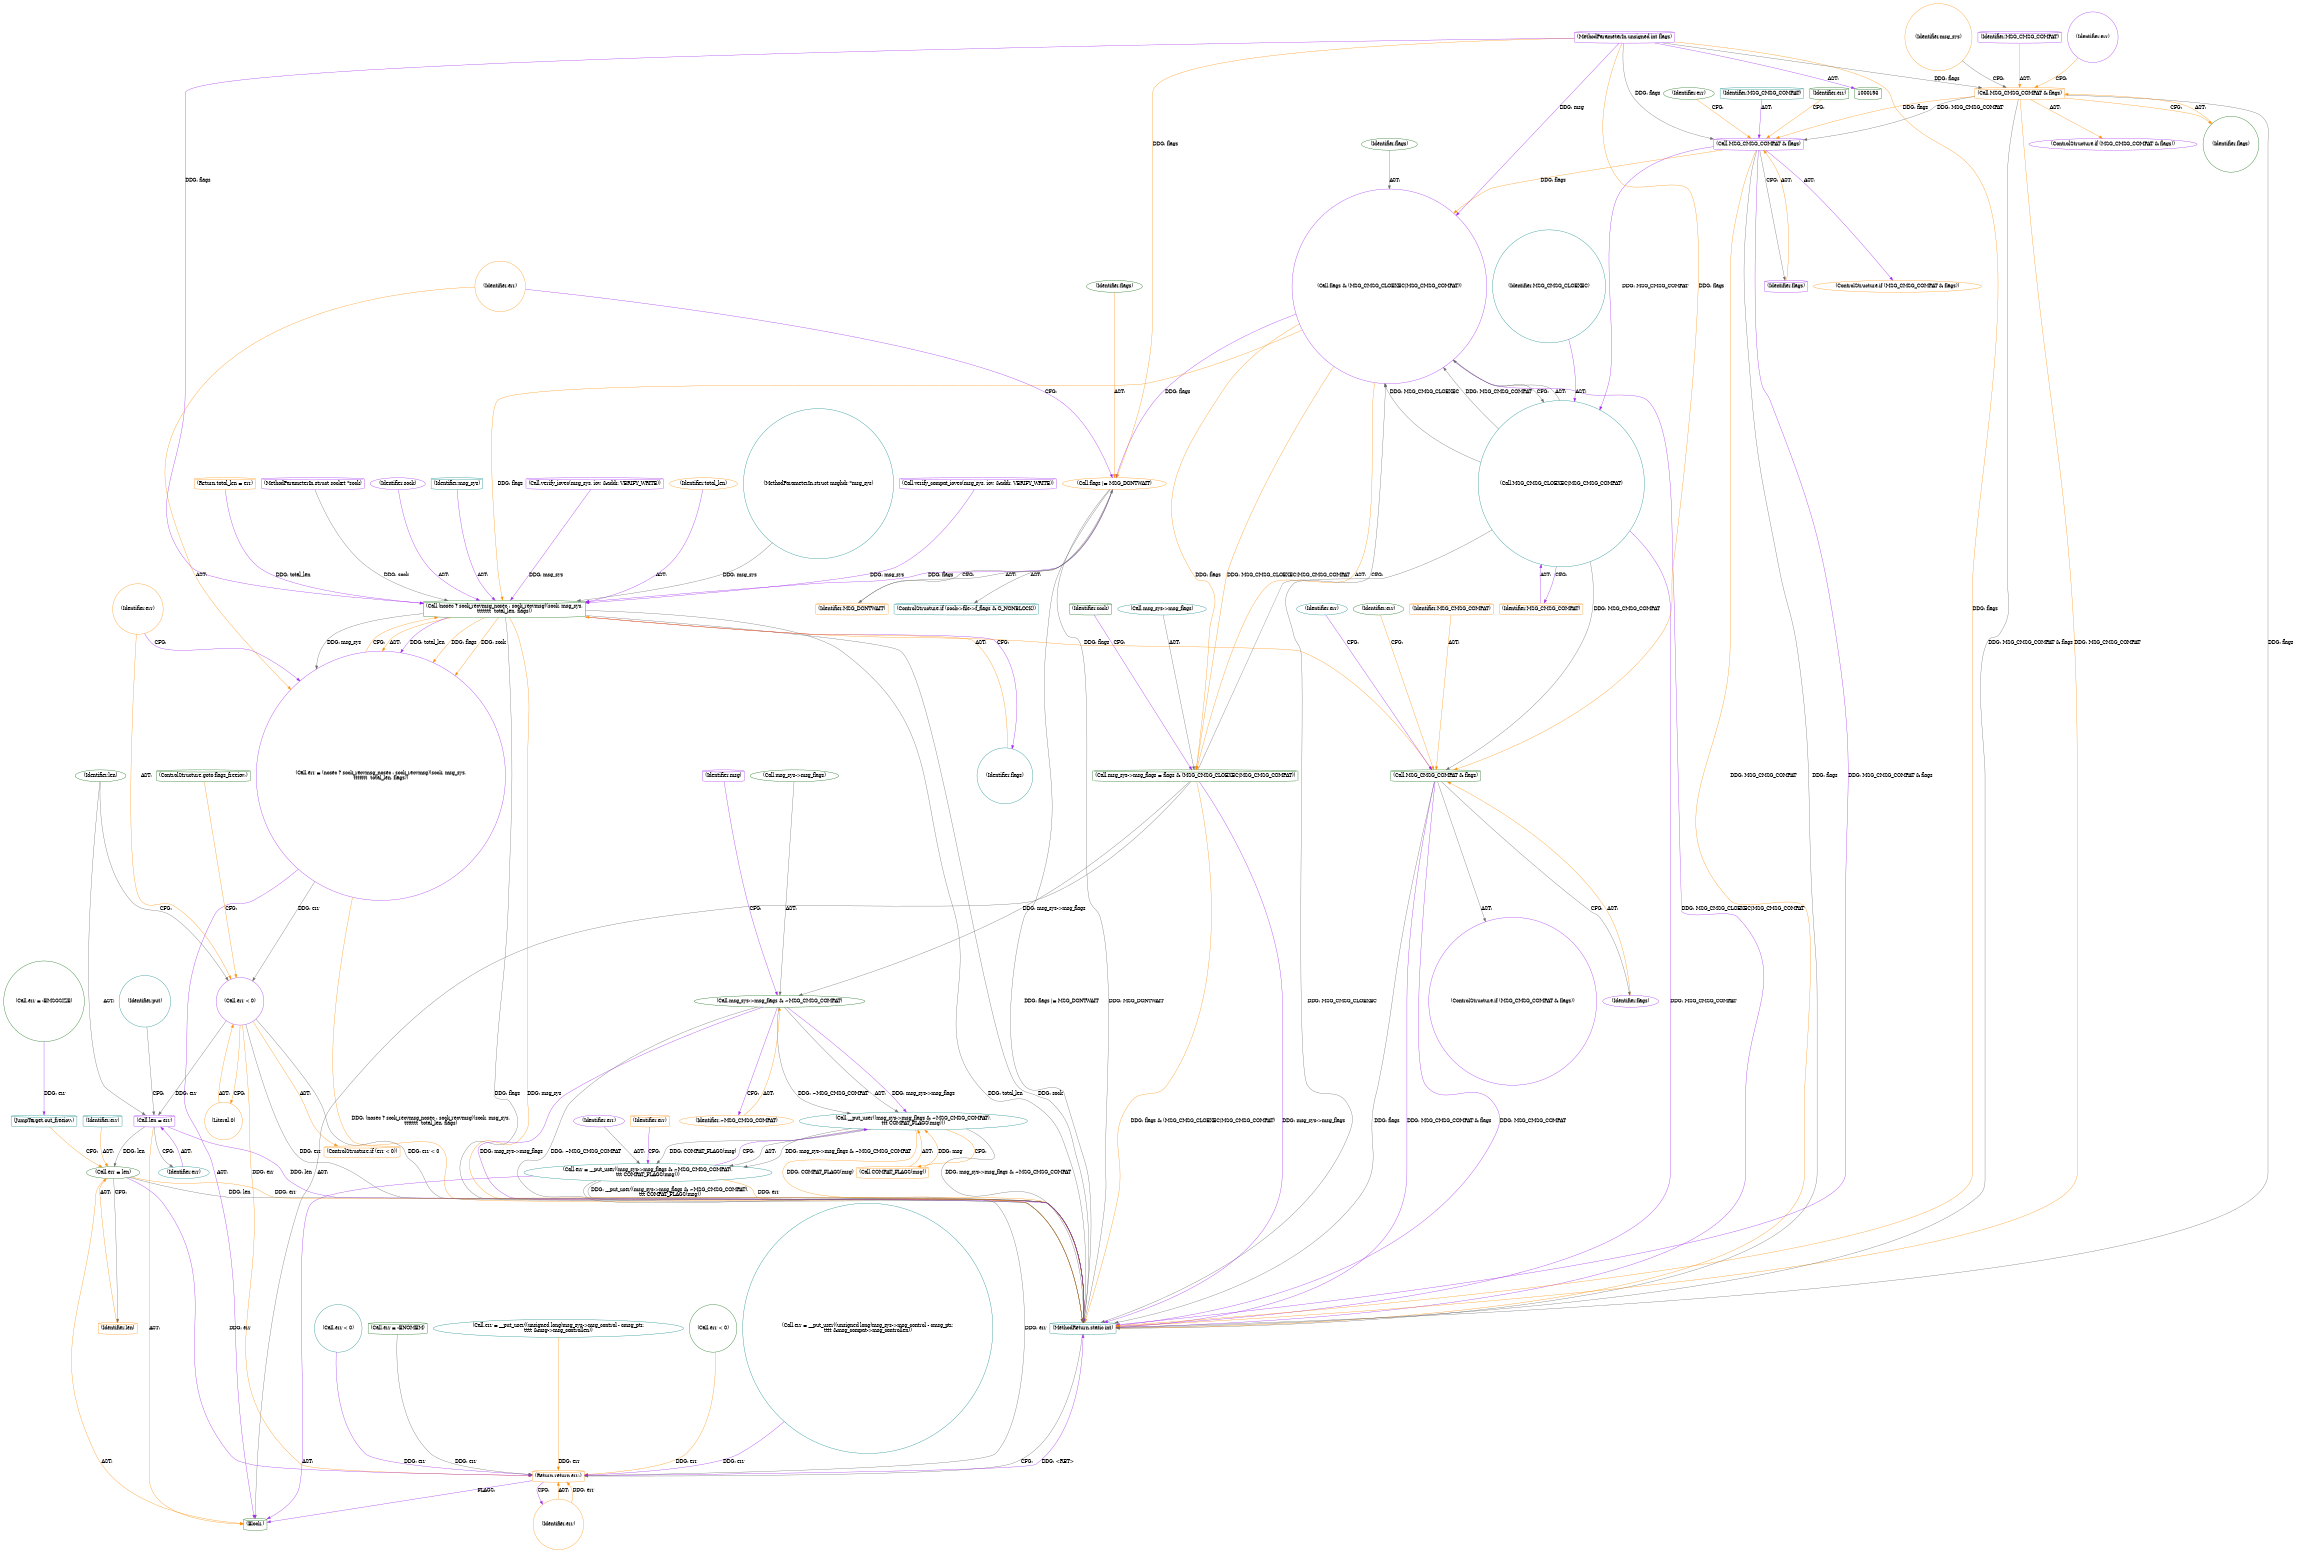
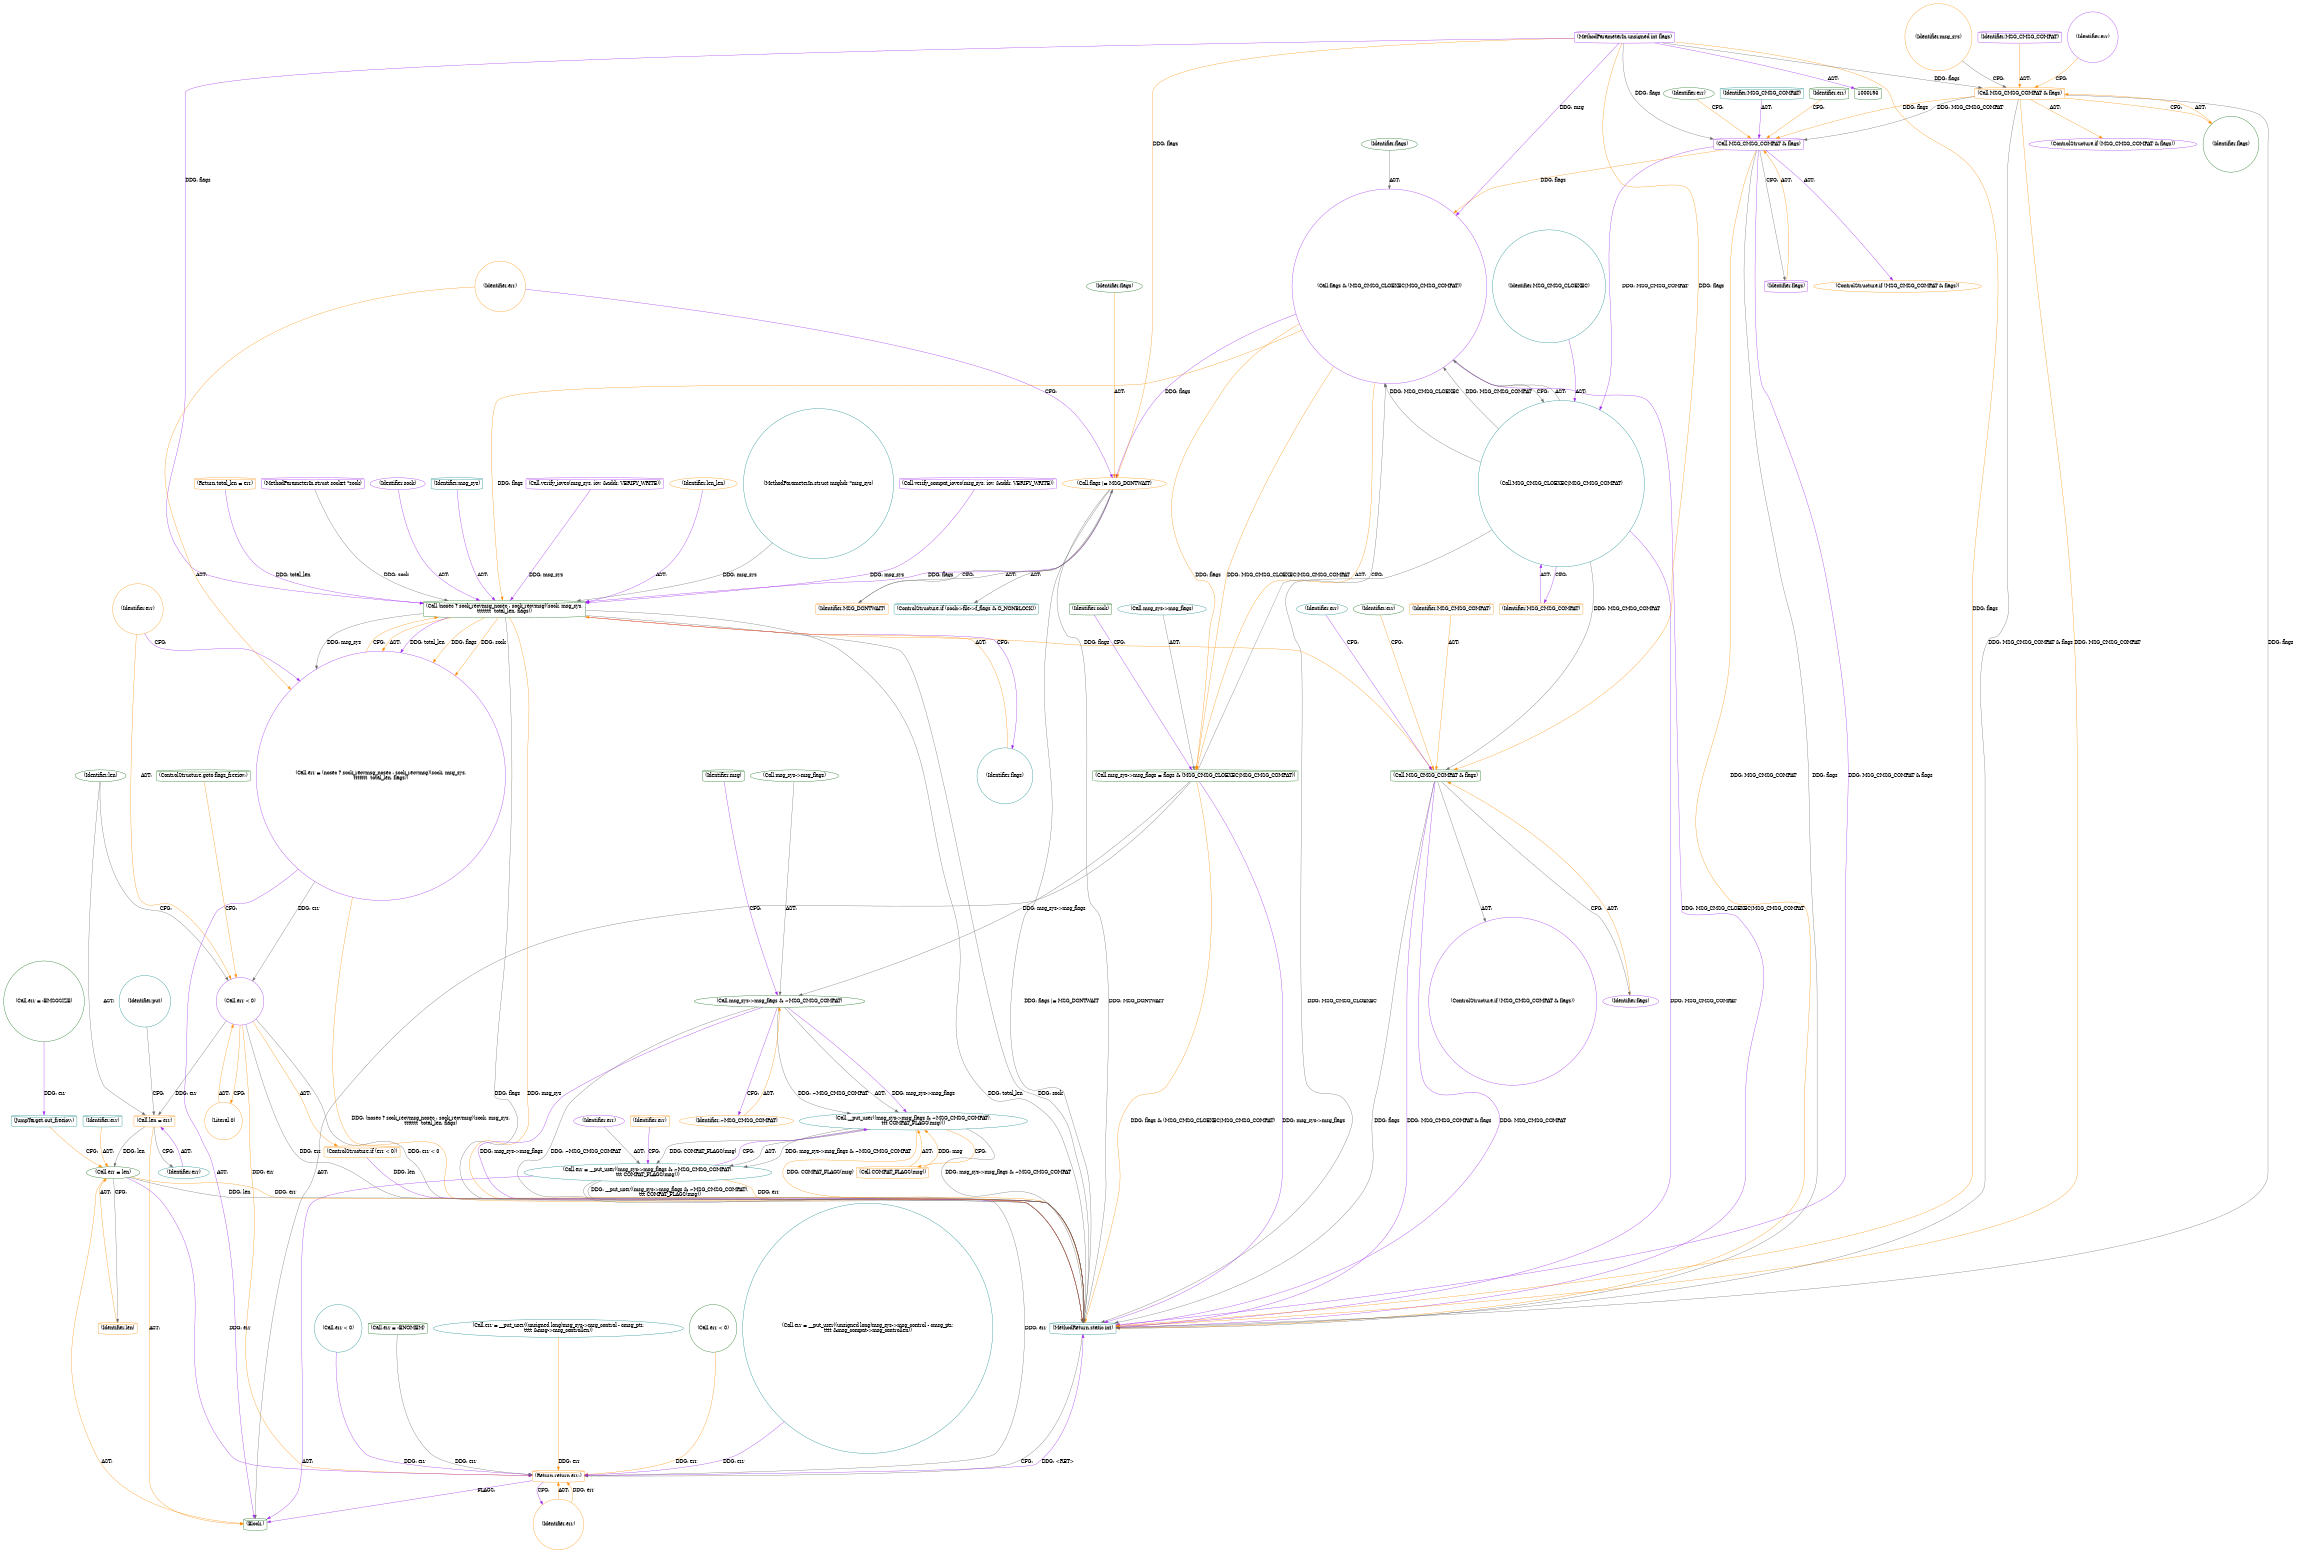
(703, 484) -> (703, 484)
(723, 776) -> (723, 776)
(154, 1121) -> (154, 1121)
(661, 1199) -> (757, 1198)
